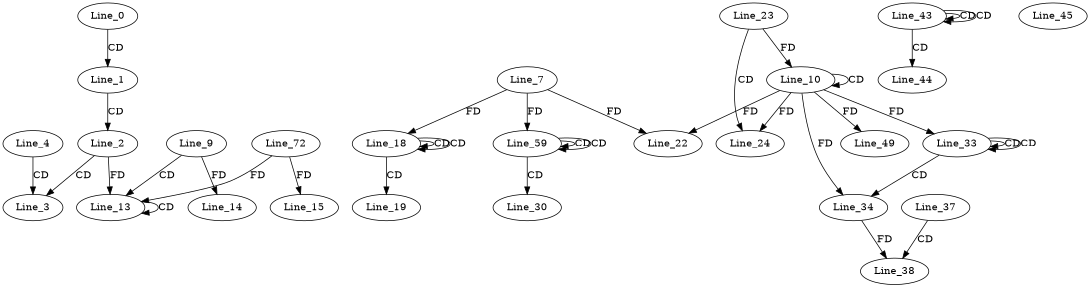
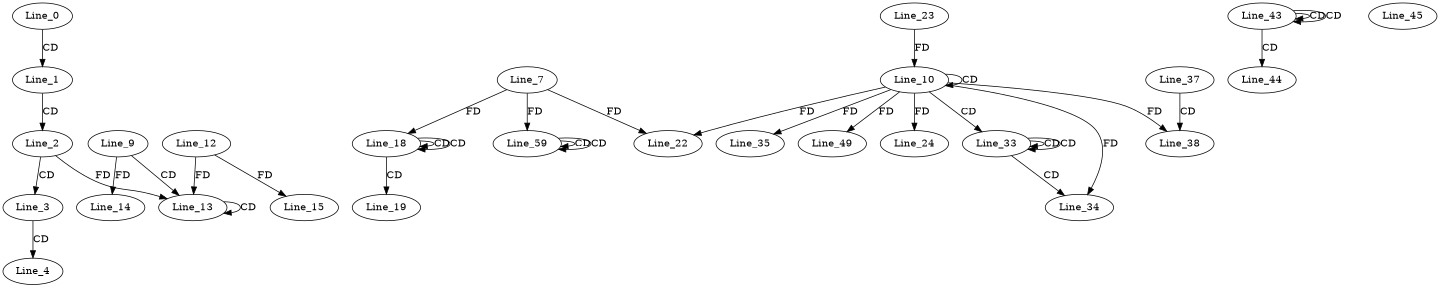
(736, 76) -> none
(897, 112) -> (969, 112)
(286, 144) -> (196, 144)
none -> (750, 144)
(33, 172) -> (33, 236)
(527, 208) -> none
(872, 236) -> (1058, 93)
